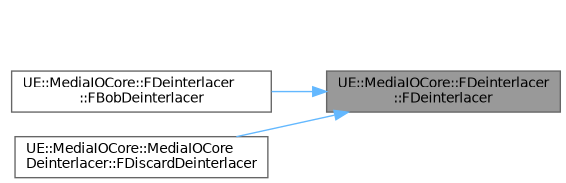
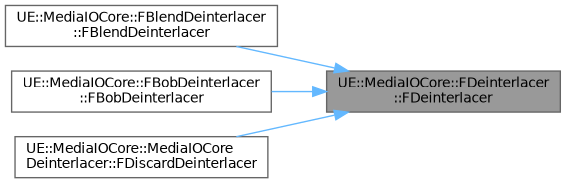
none -> (141, 26)
(141, 92) -> (141, 92)
